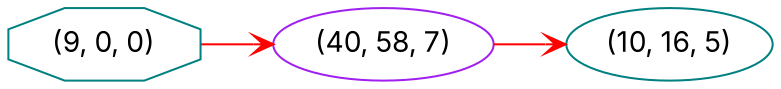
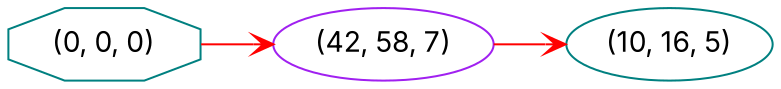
(104, 44) -> (104, 44)
(383, 44) -> (383, 44)
